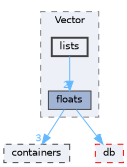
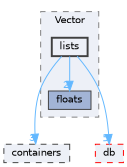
(55, 123) -> (48, 75)
(87, 123) -> (105, 107)
